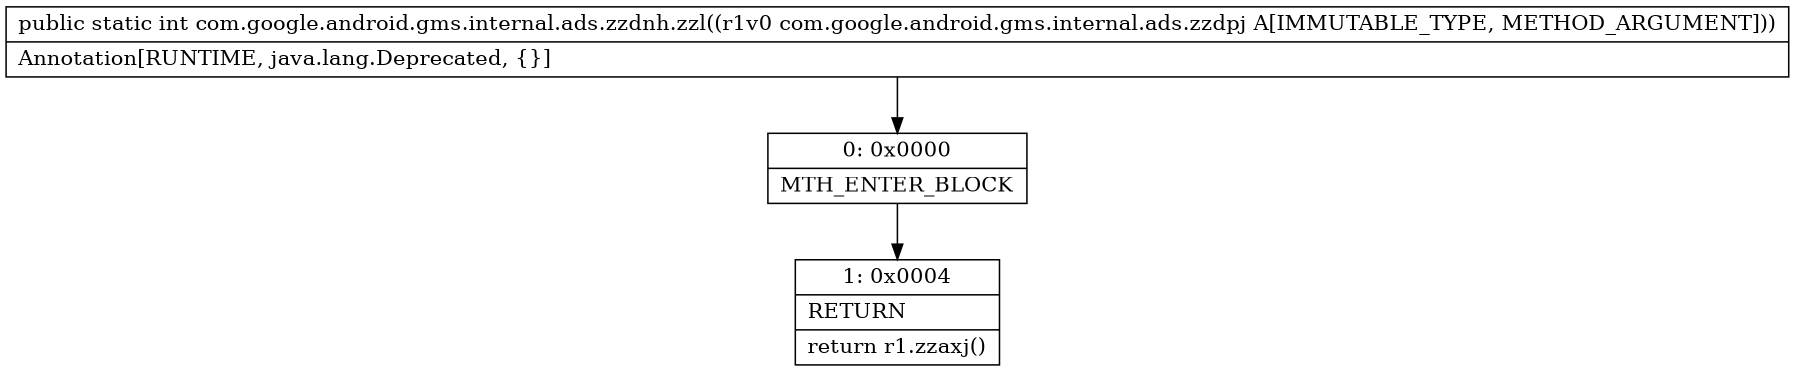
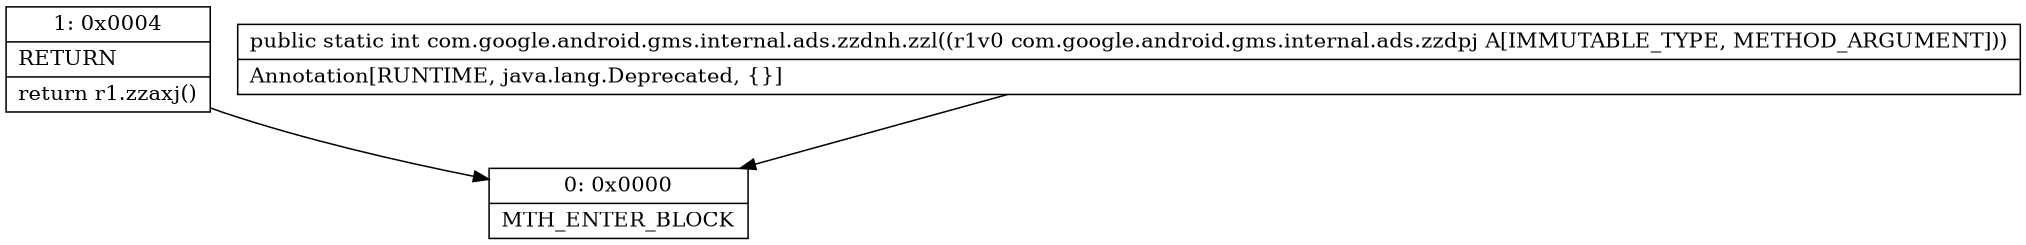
(897, 224) -> (341, 146)
